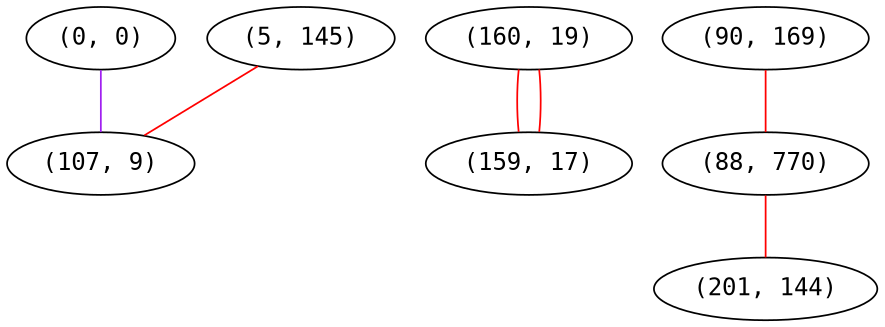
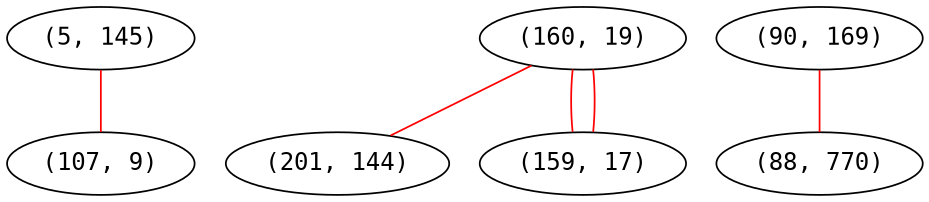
(101, 38) -> none
(766, 226) -> (461, 101)
